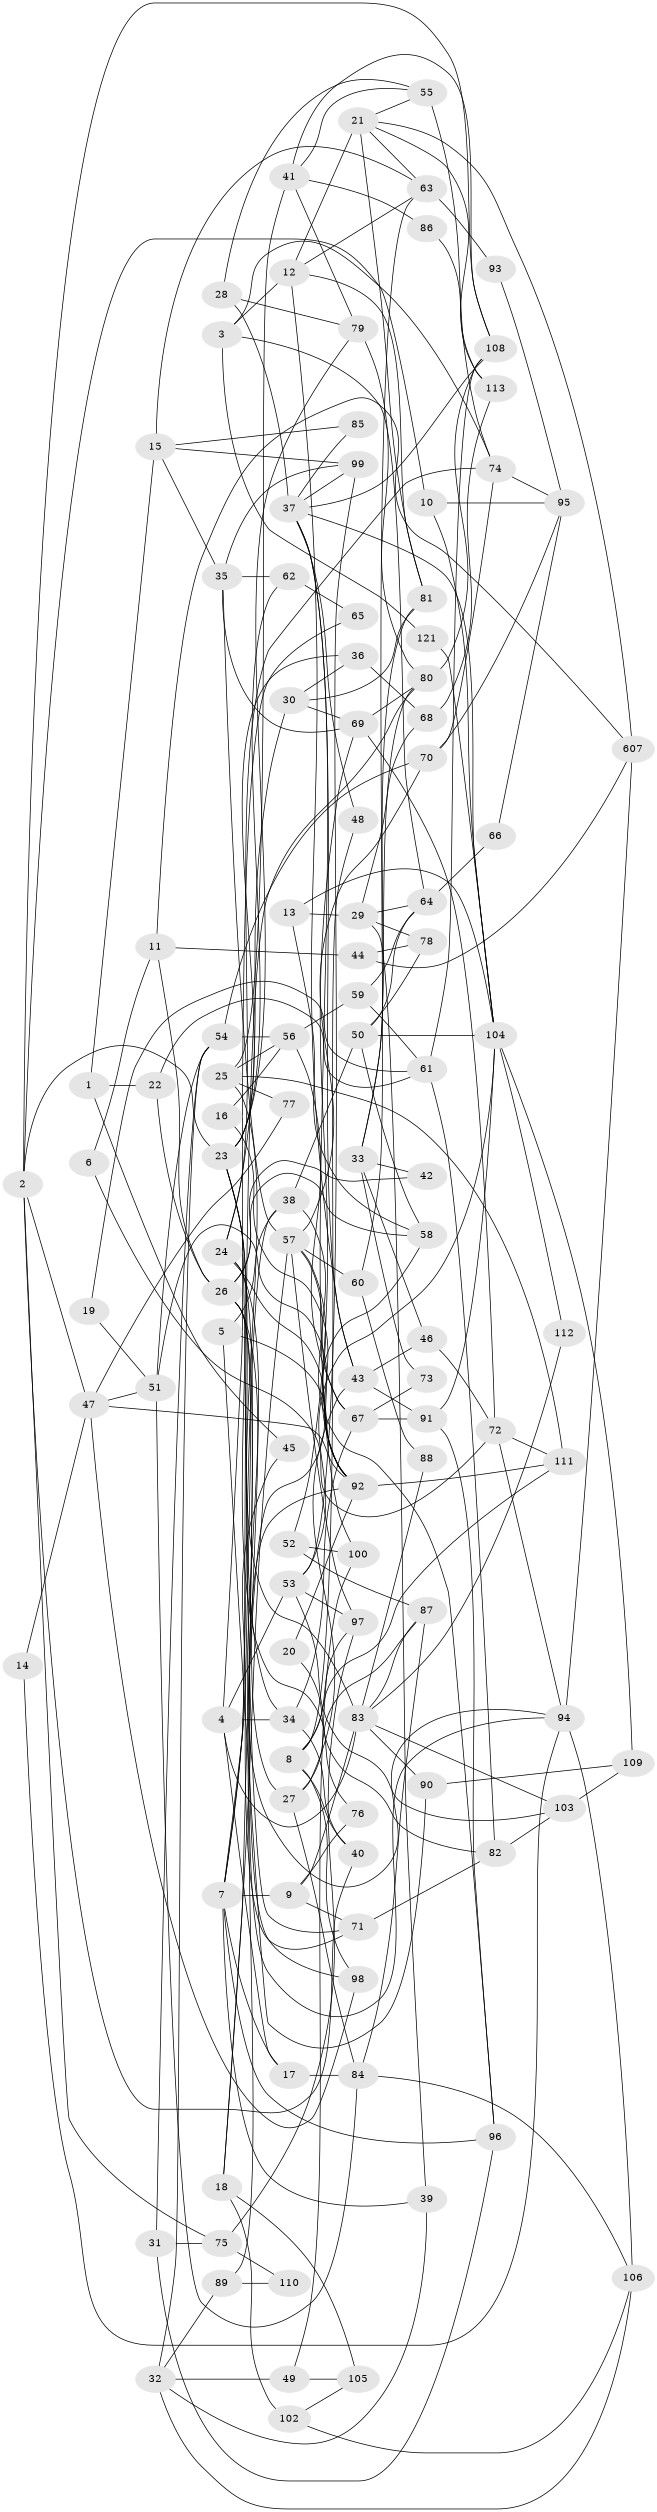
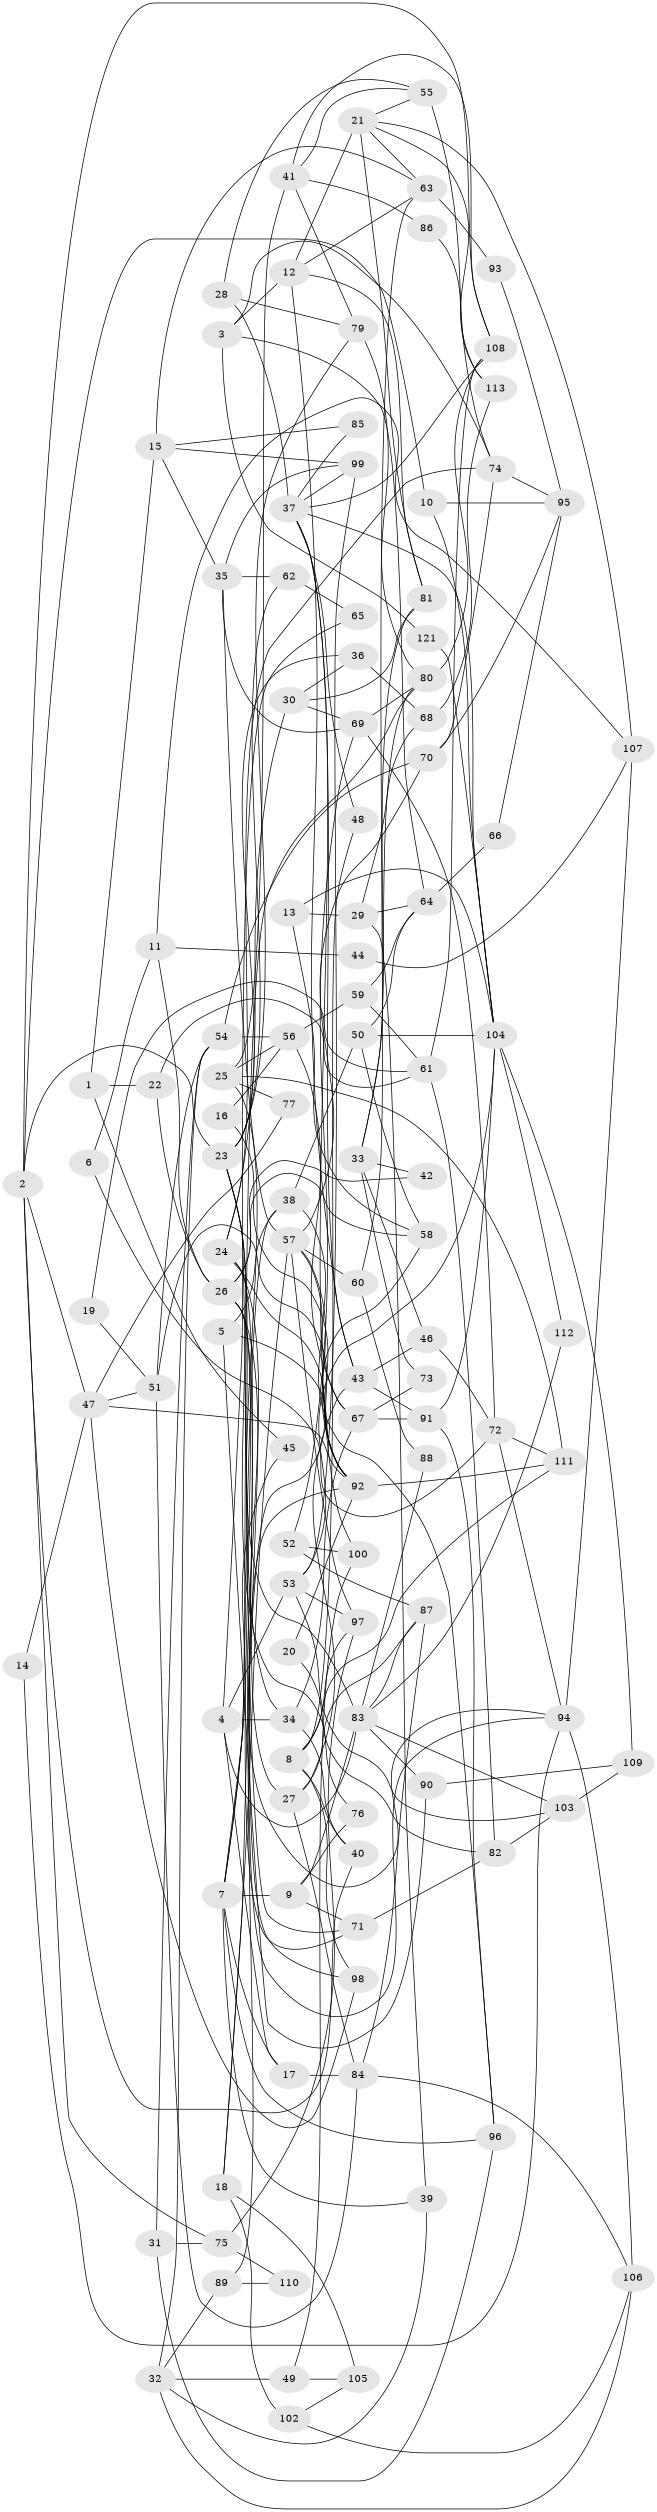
(633, 749) -> (633, 749)
(427, 942) -> none
